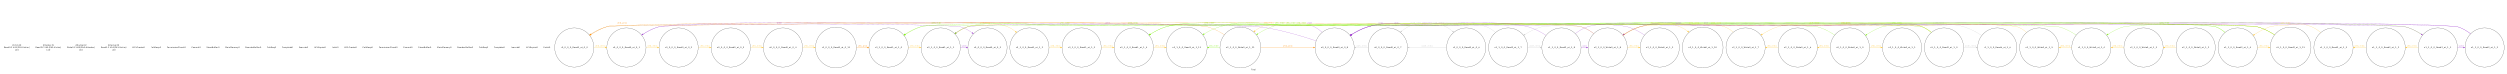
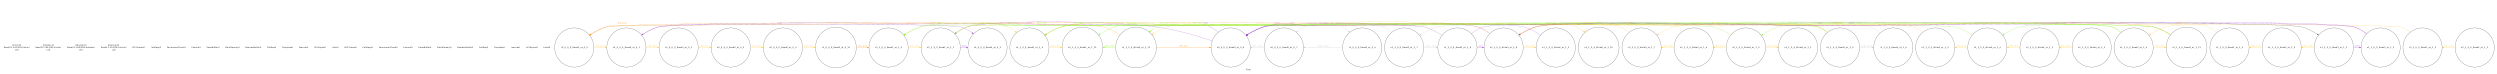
(985, 25) -> (985, 25)
